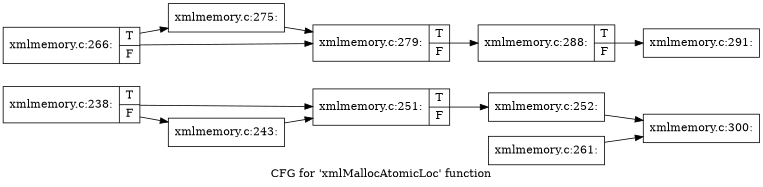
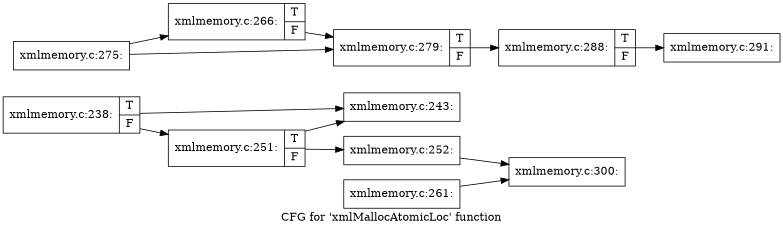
(150, 31) -> (145, 41)
(295, 121) -> (321, 127)
